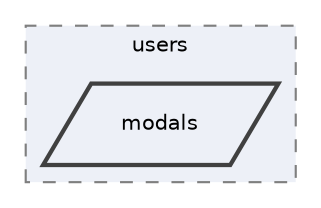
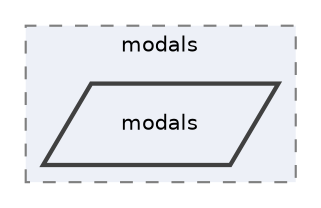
(161, 46) -> (161, 46)
